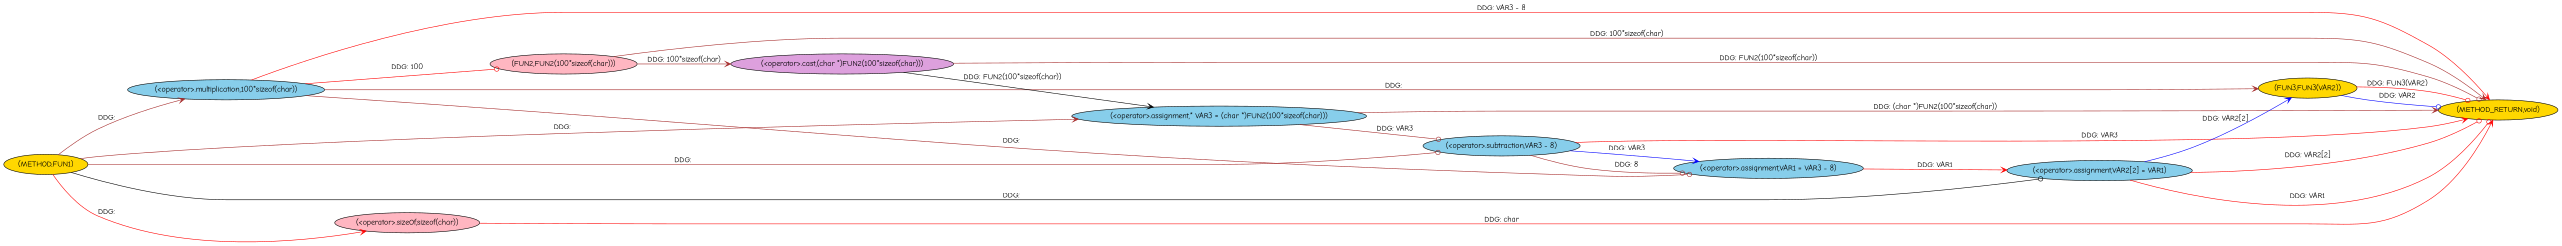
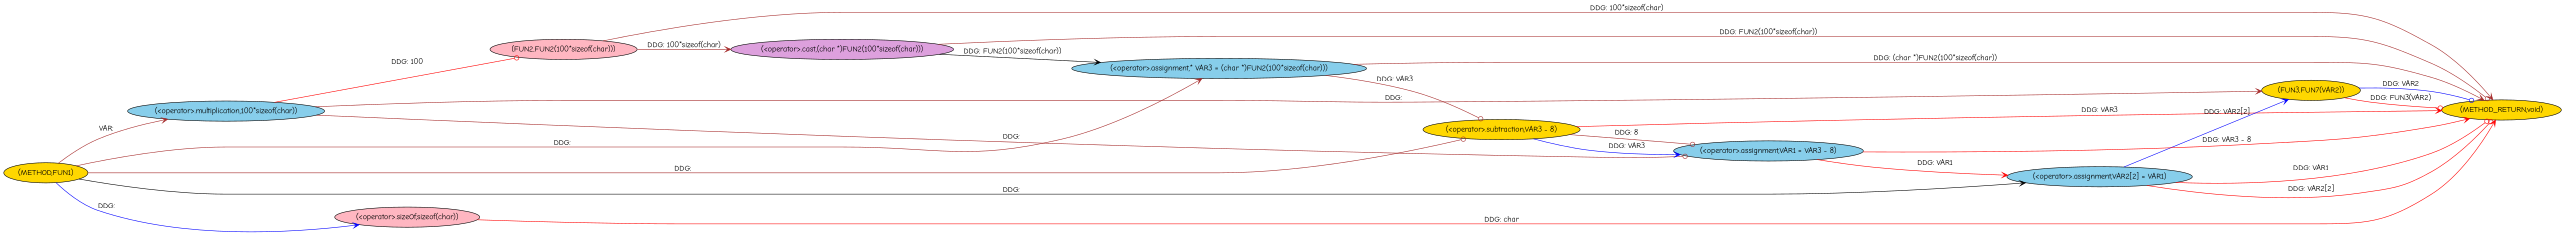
(1377, 12) -> (2149, 149)
(2308, 88) -> (2311, 90)
(108, 118) -> (108, 129)
(1502, 146) -> (1502, 130)
(1054, 200) -> (1049, 194)
(197, 239) -> (200, 230)
